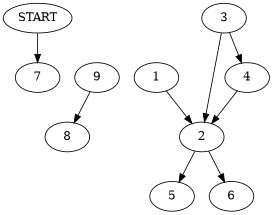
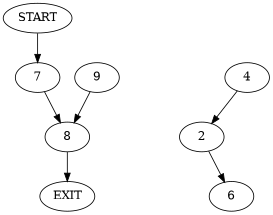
(224, 18) -> none
(156, 78) -> none
none -> (51, 104)
none -> (67, 196)
(172, 196) -> none
